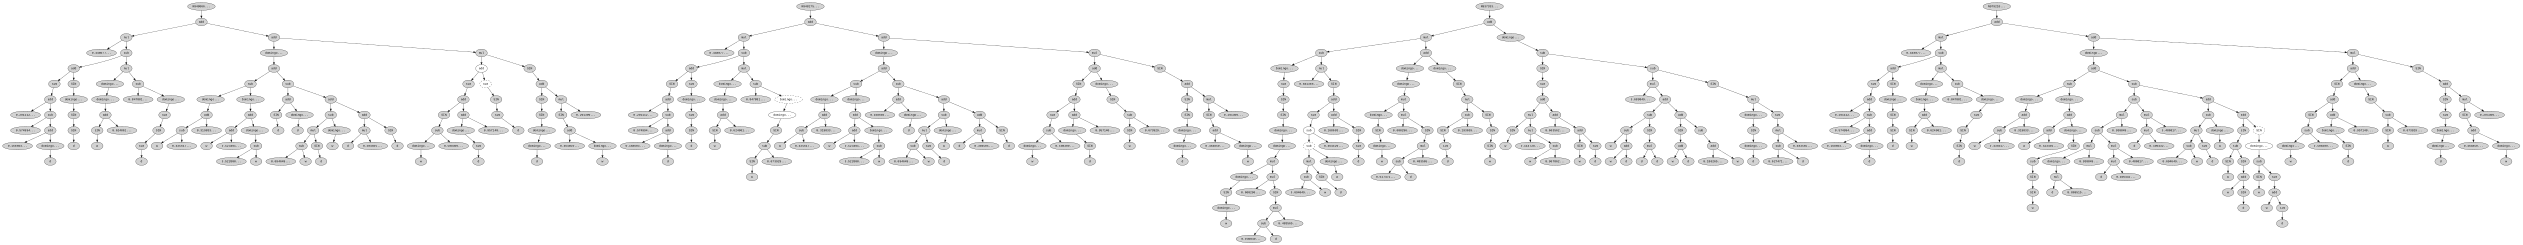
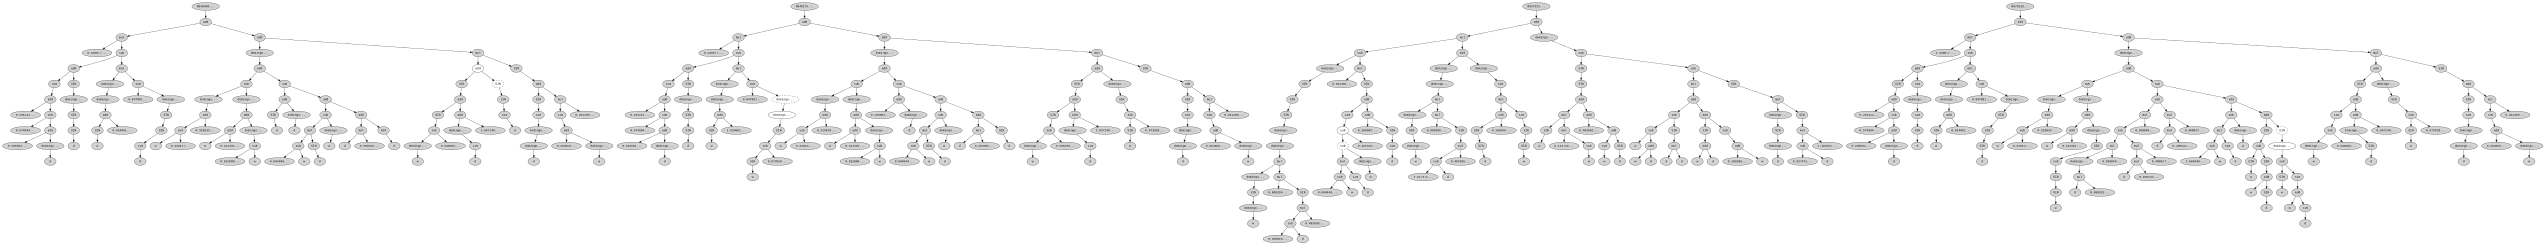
(1640, 99) -> none
(1555, 161) -> none
